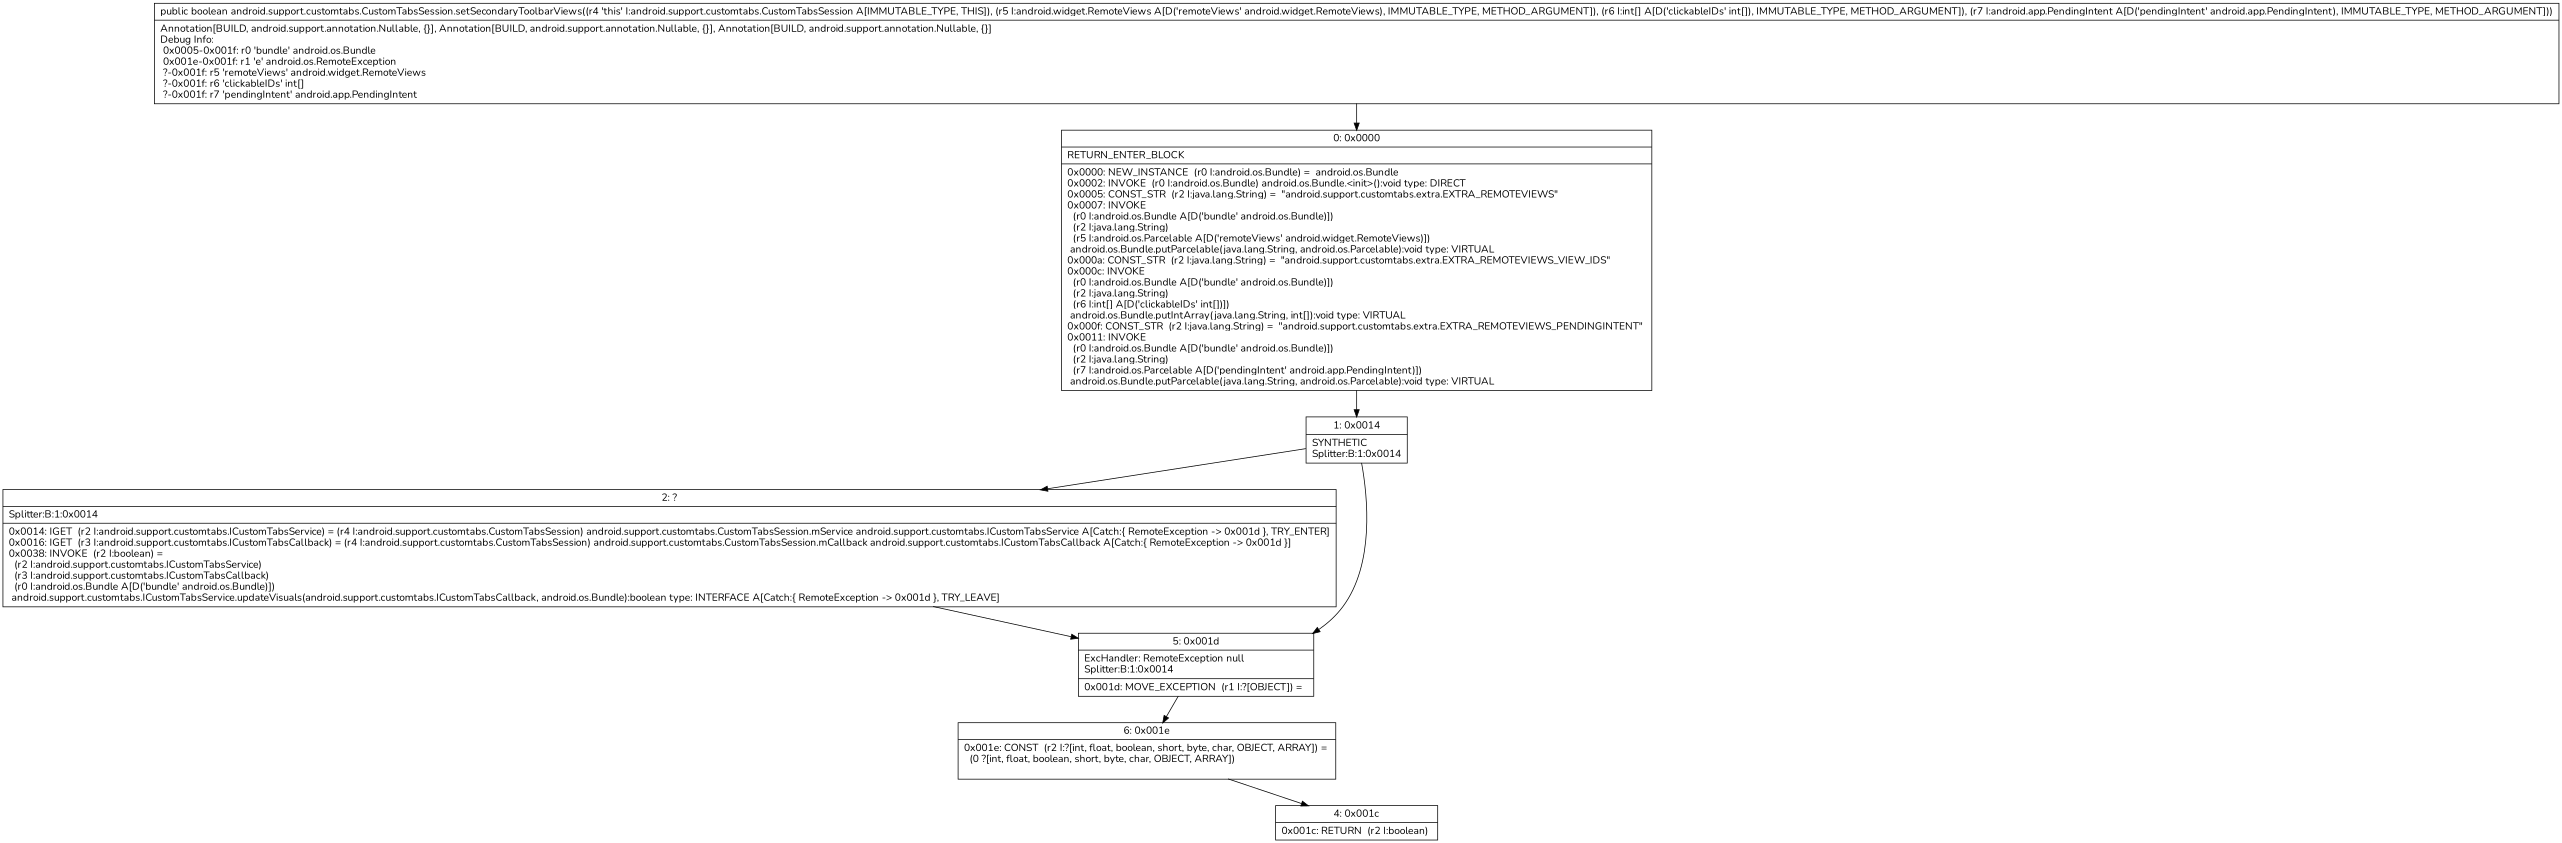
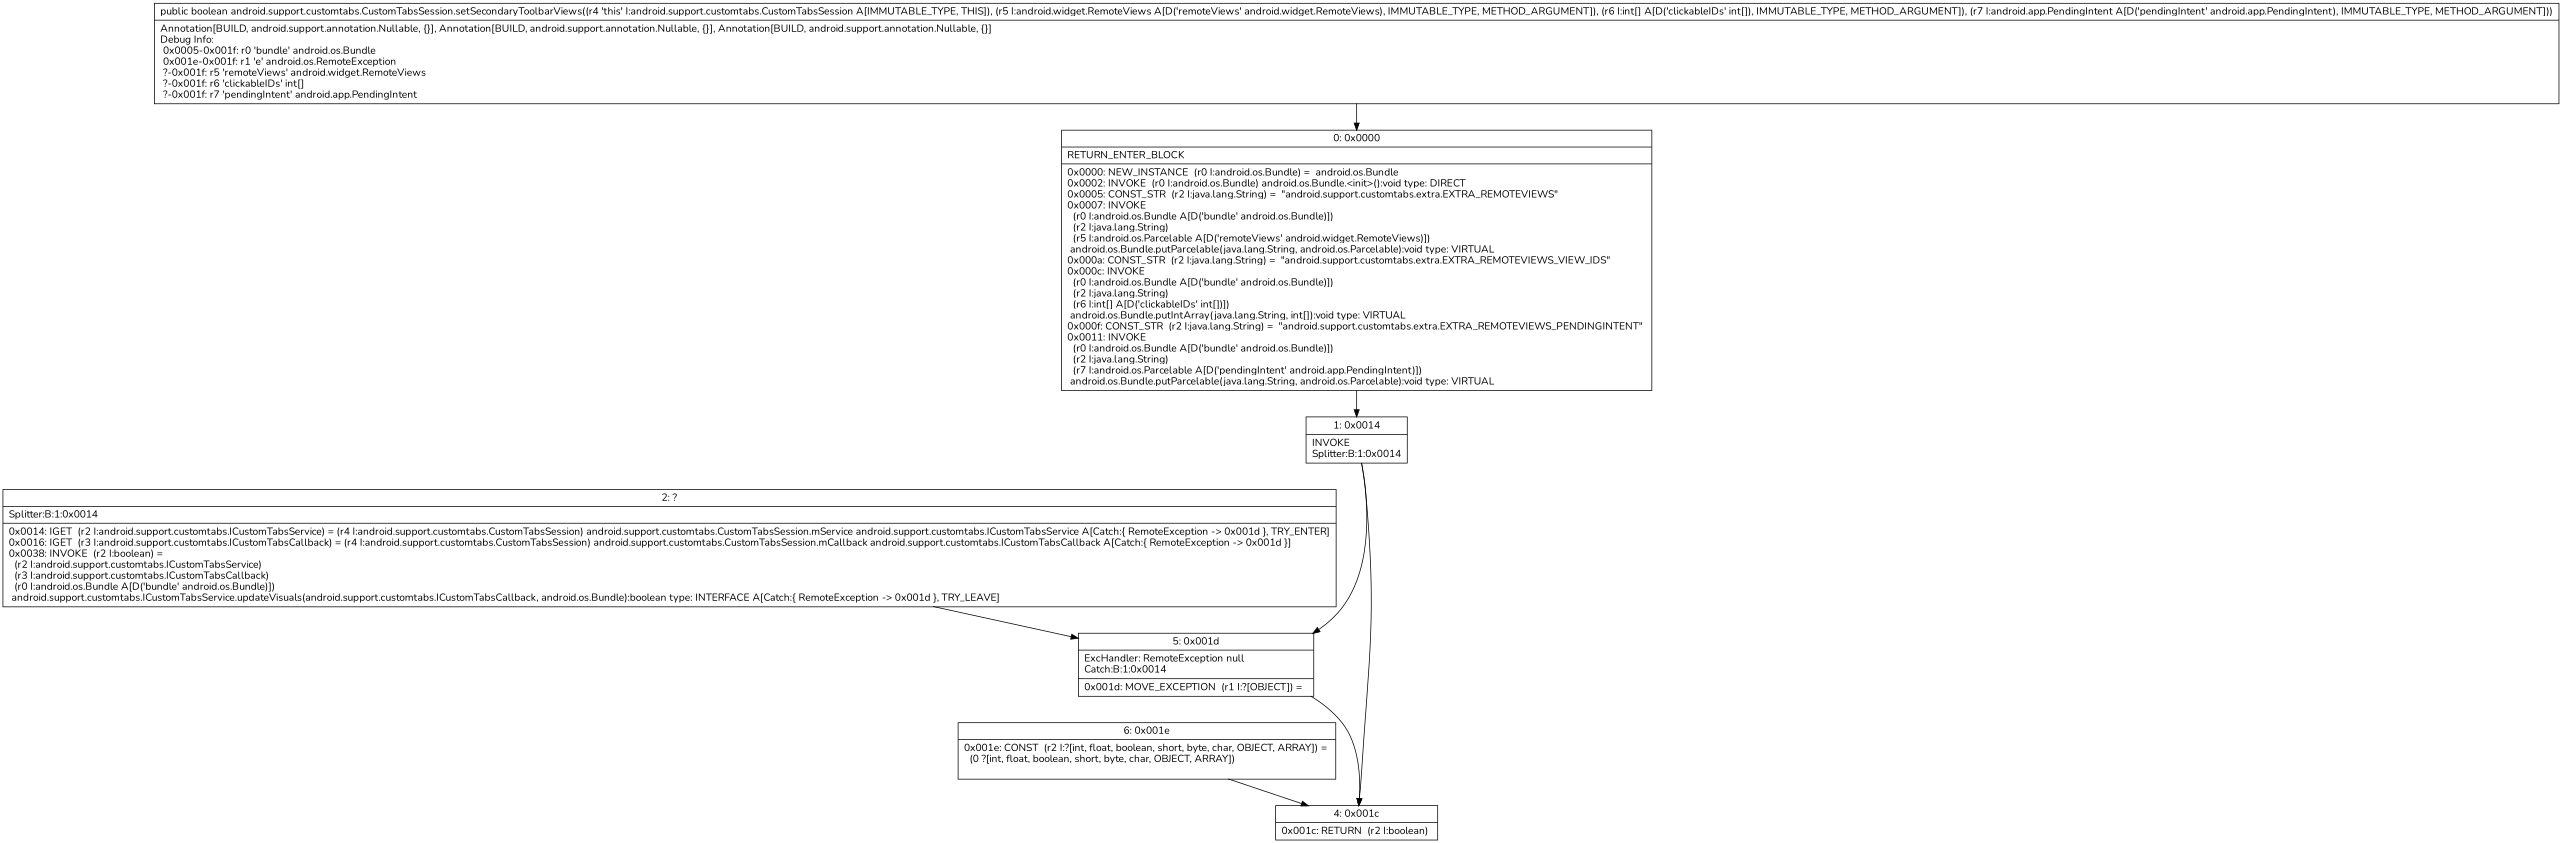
(1340, 443) -> (1331, 443)
(1177, 469) -> (1371, 631)
(1129, 670) -> (1125, 670)
(1172, 706) -> (1351, 739)
